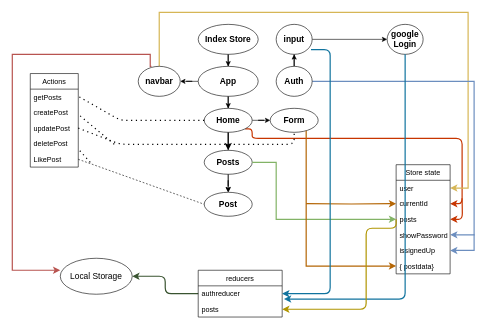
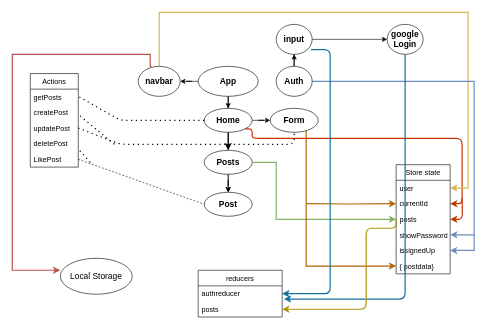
(228, 39) -> none
(228, 62) -> none
(165, 288) -> none
